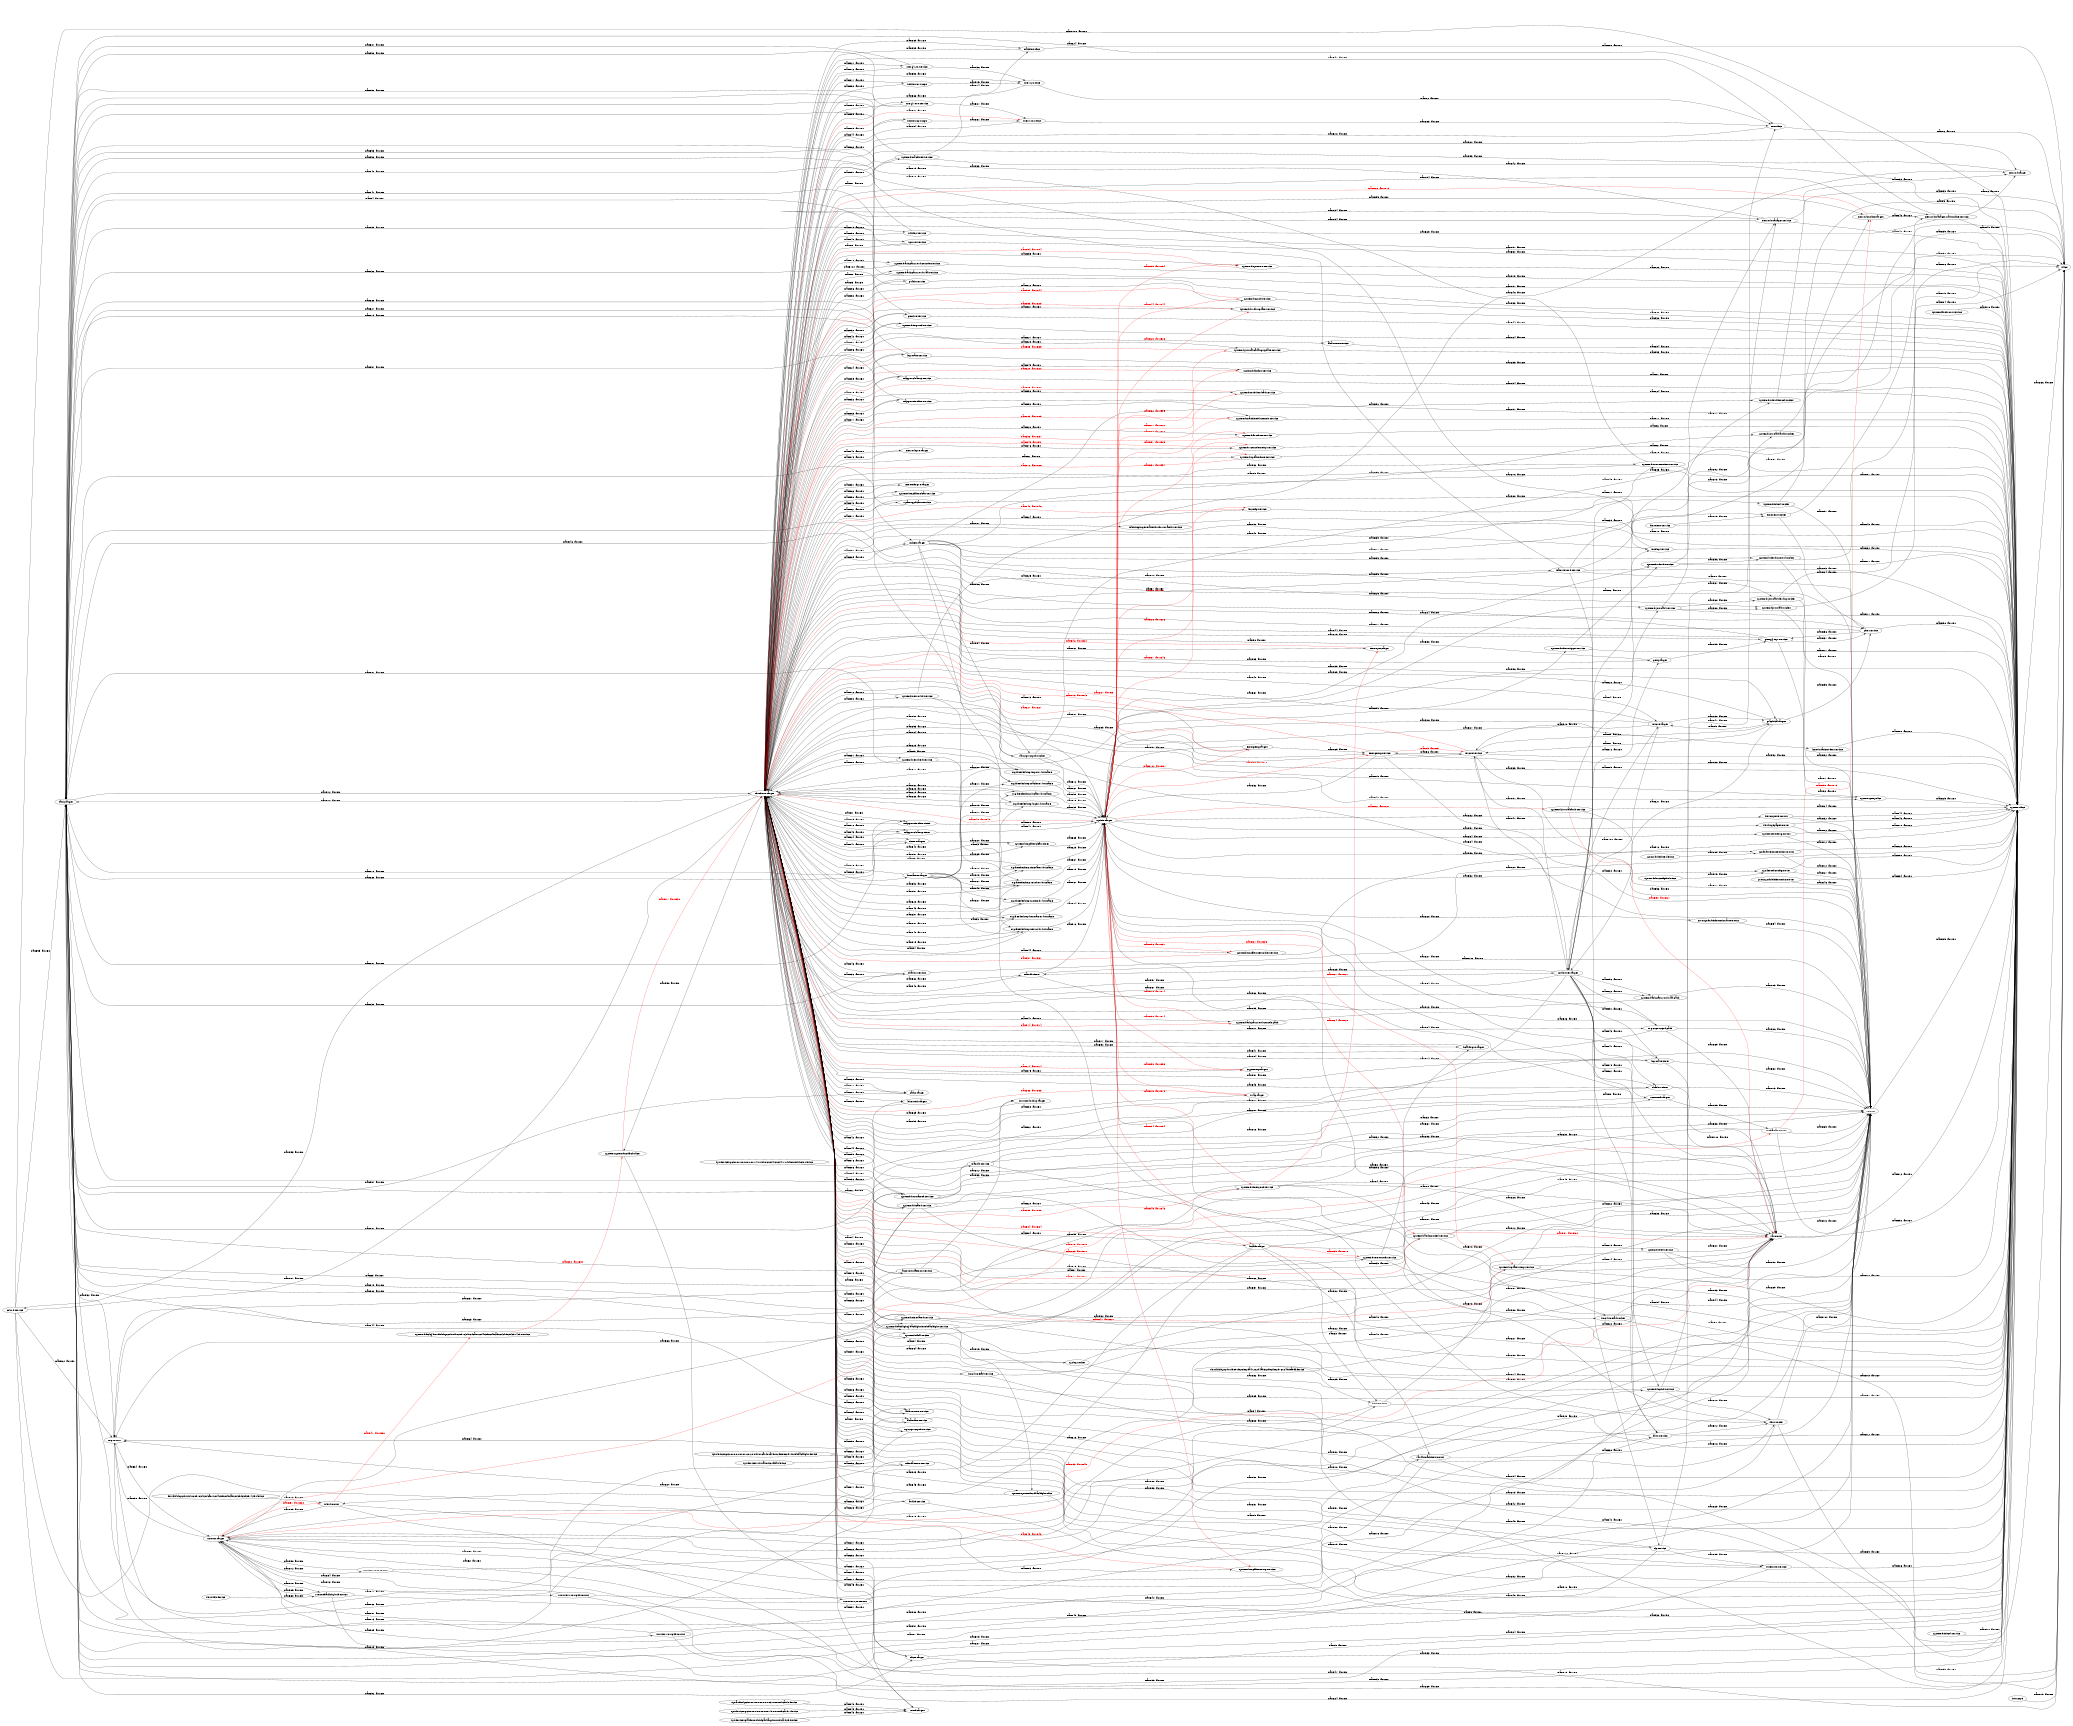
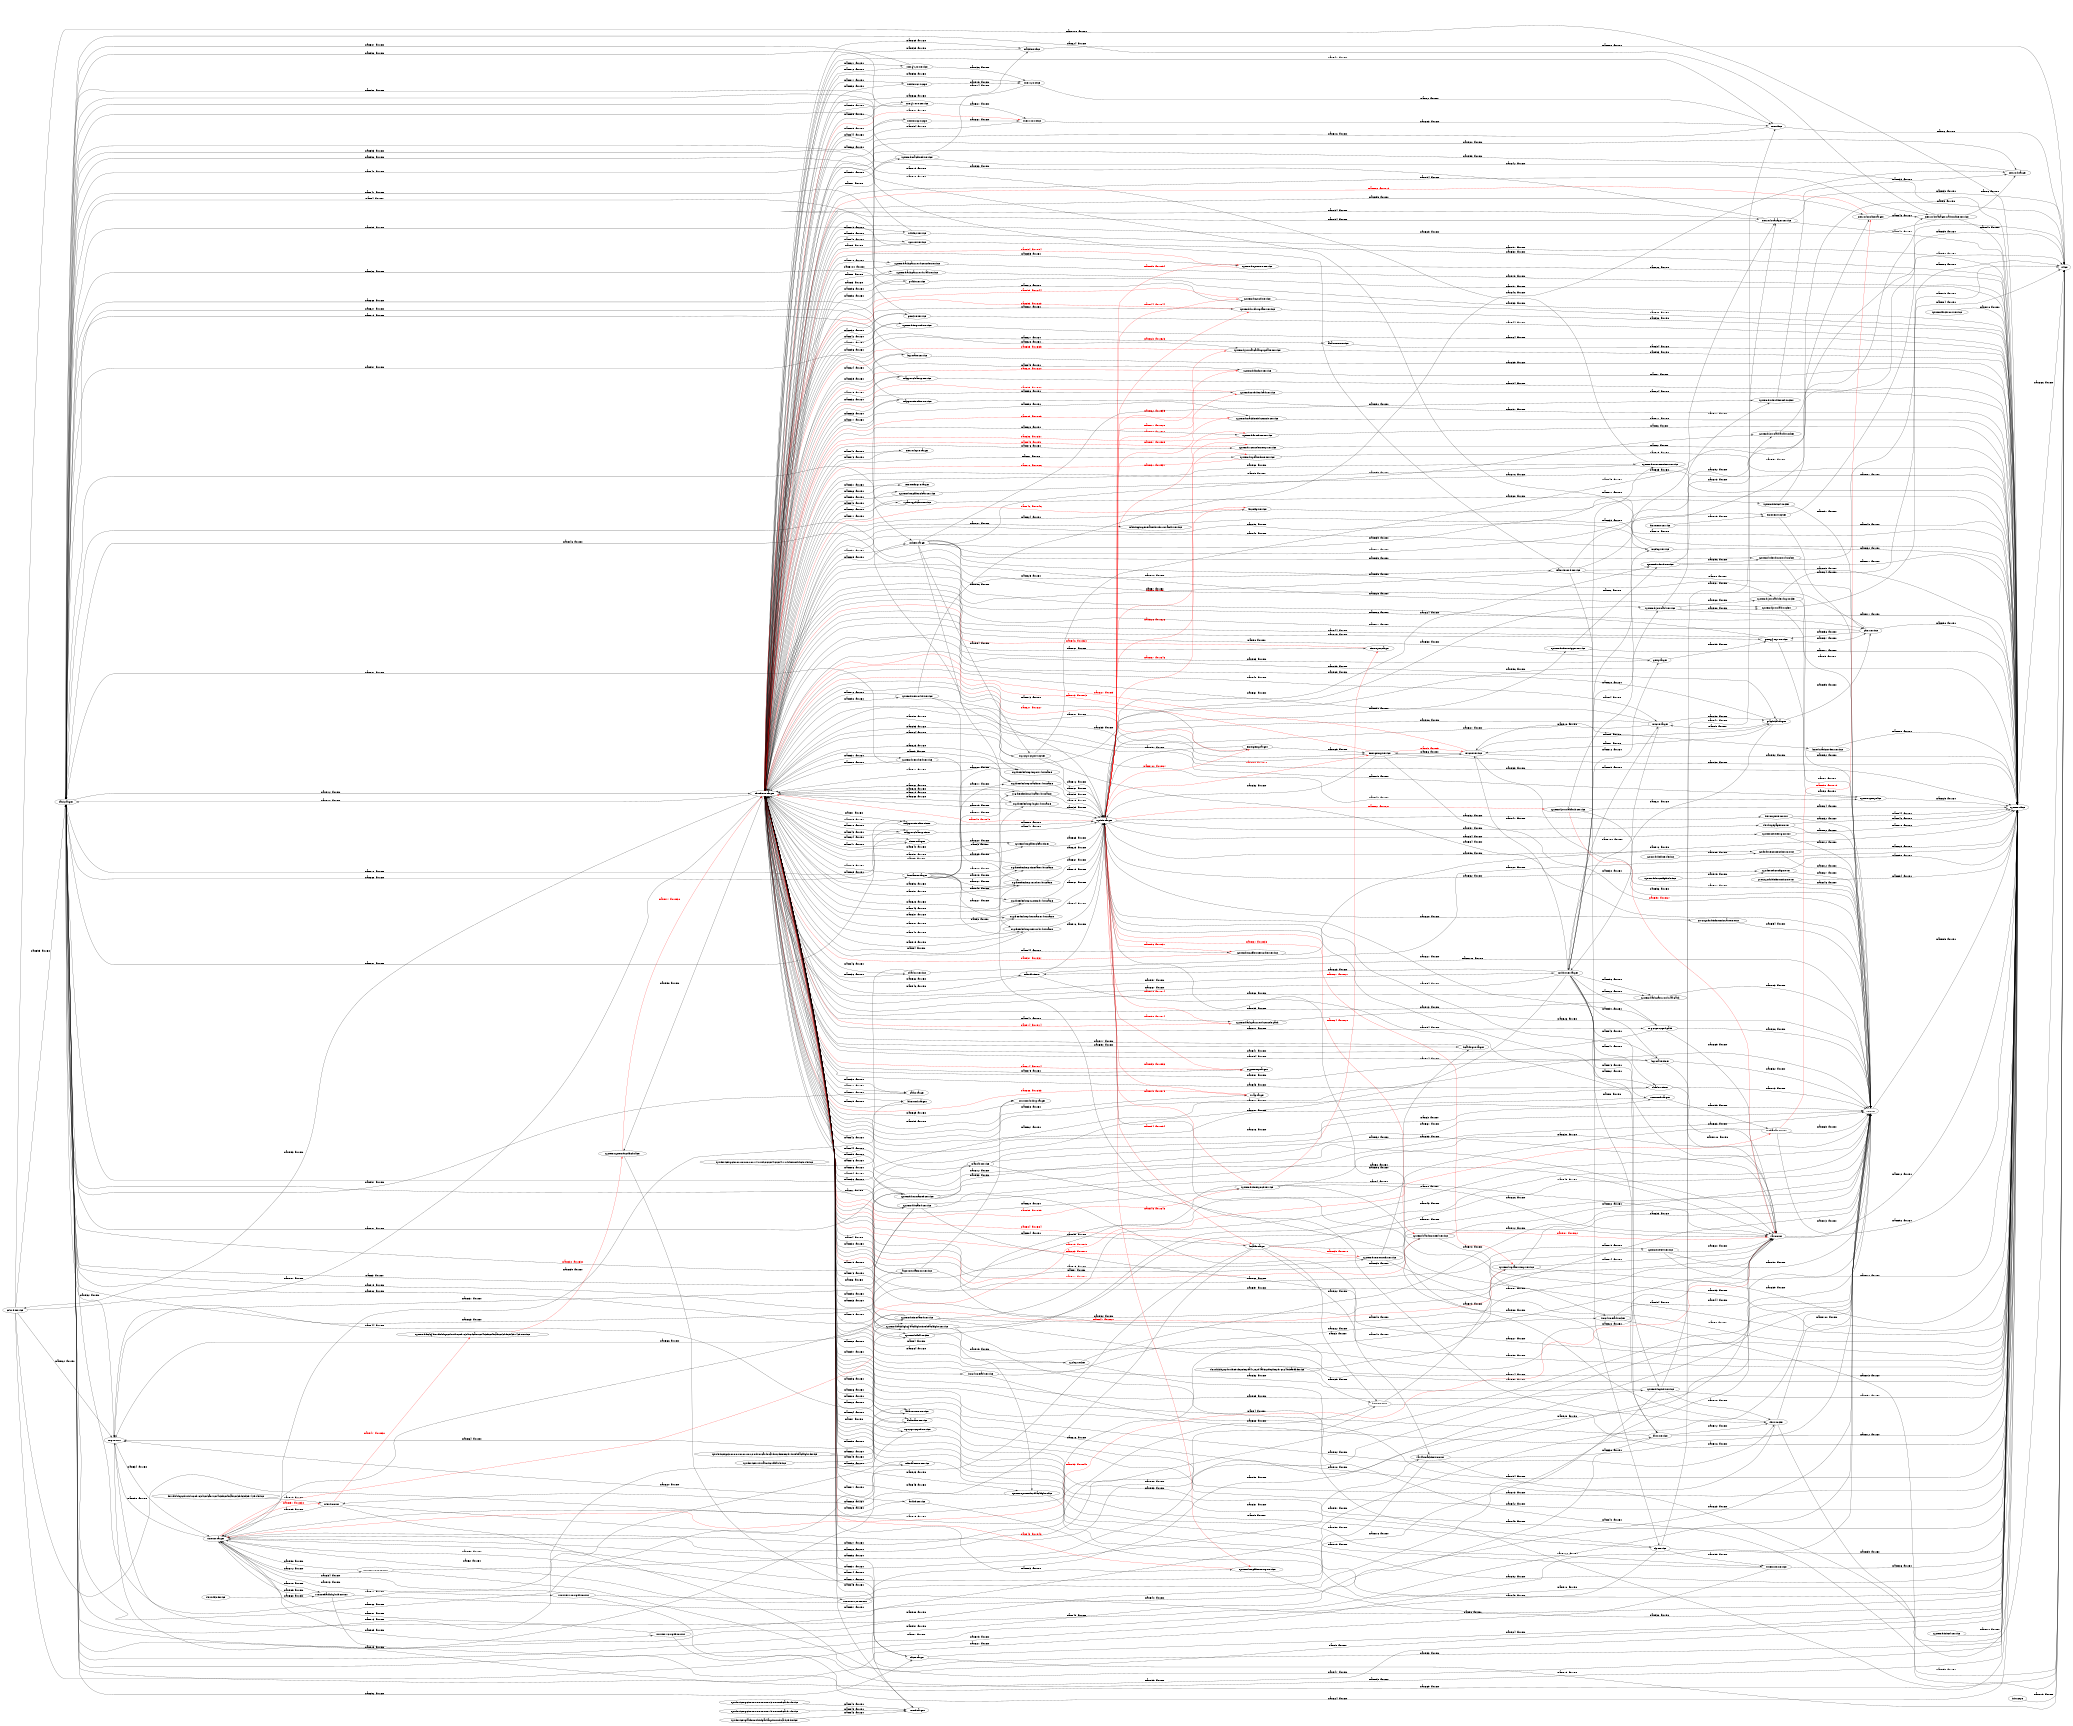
(1032, 756) -> (1032, 756)
(1544, 842) -> none
(403, 1006) -> (614, 1243)
(765, 1702) -> (765, 1702)
